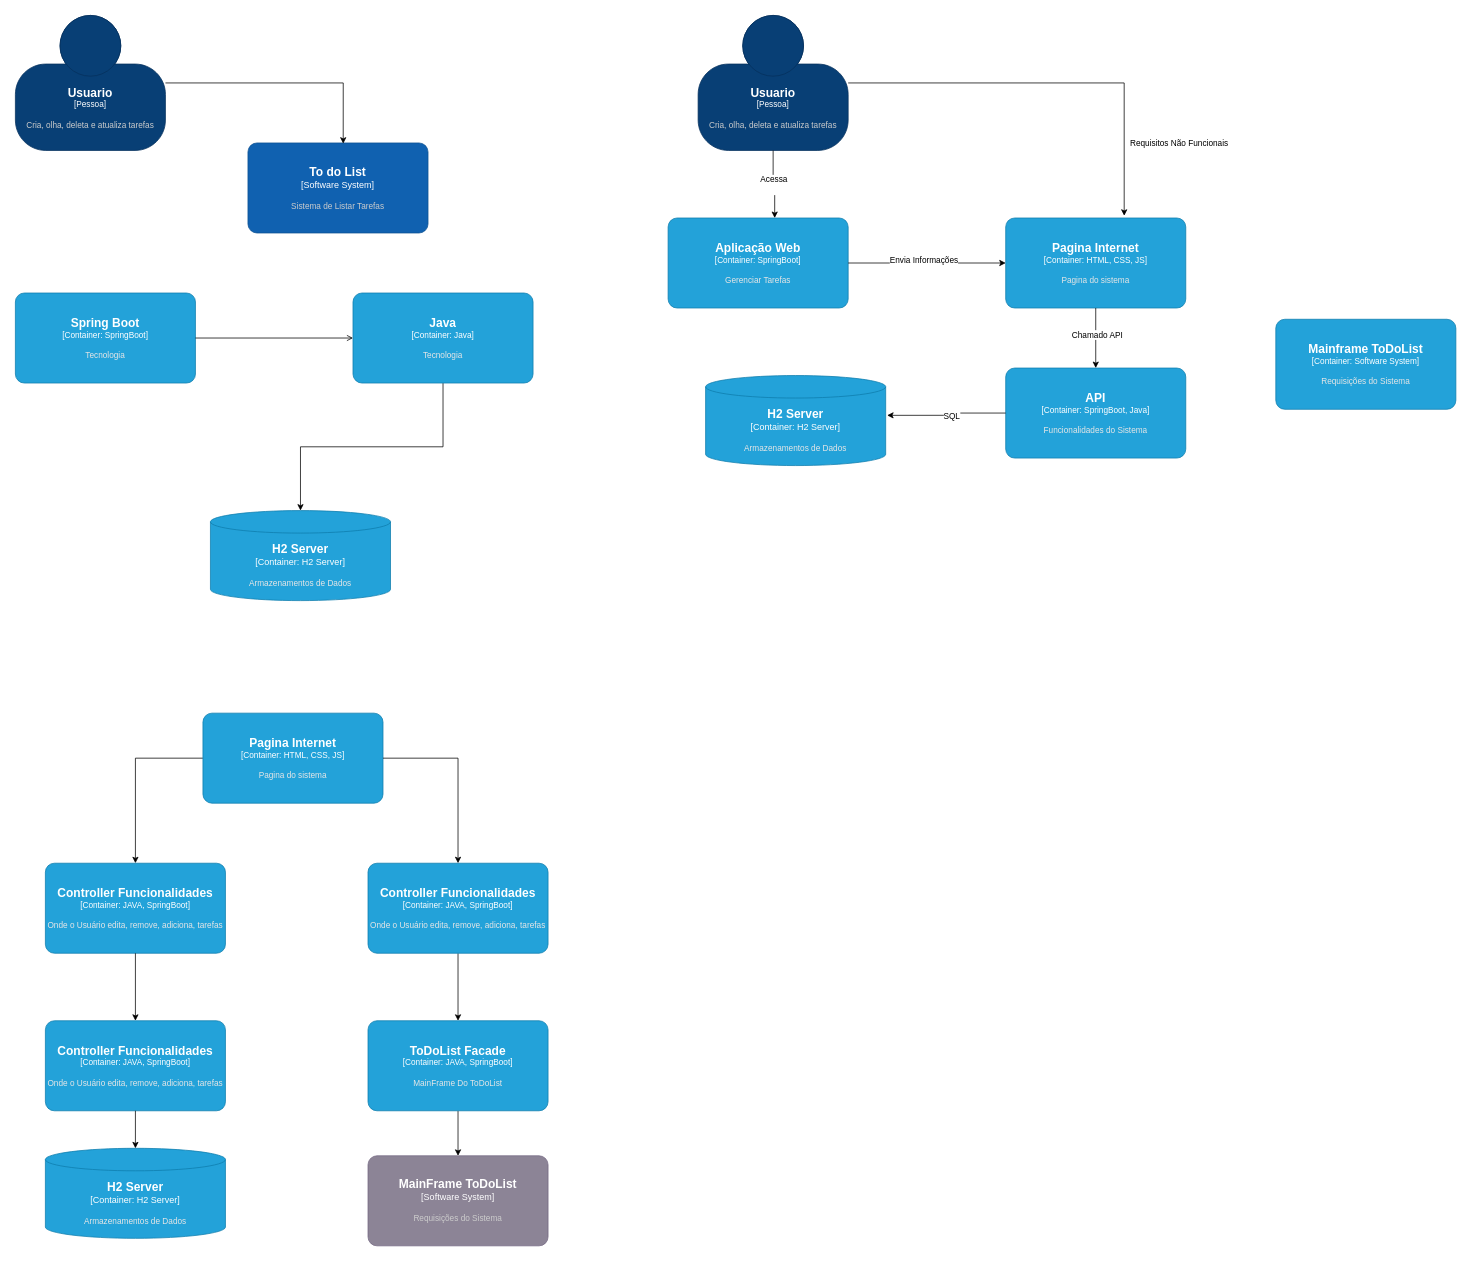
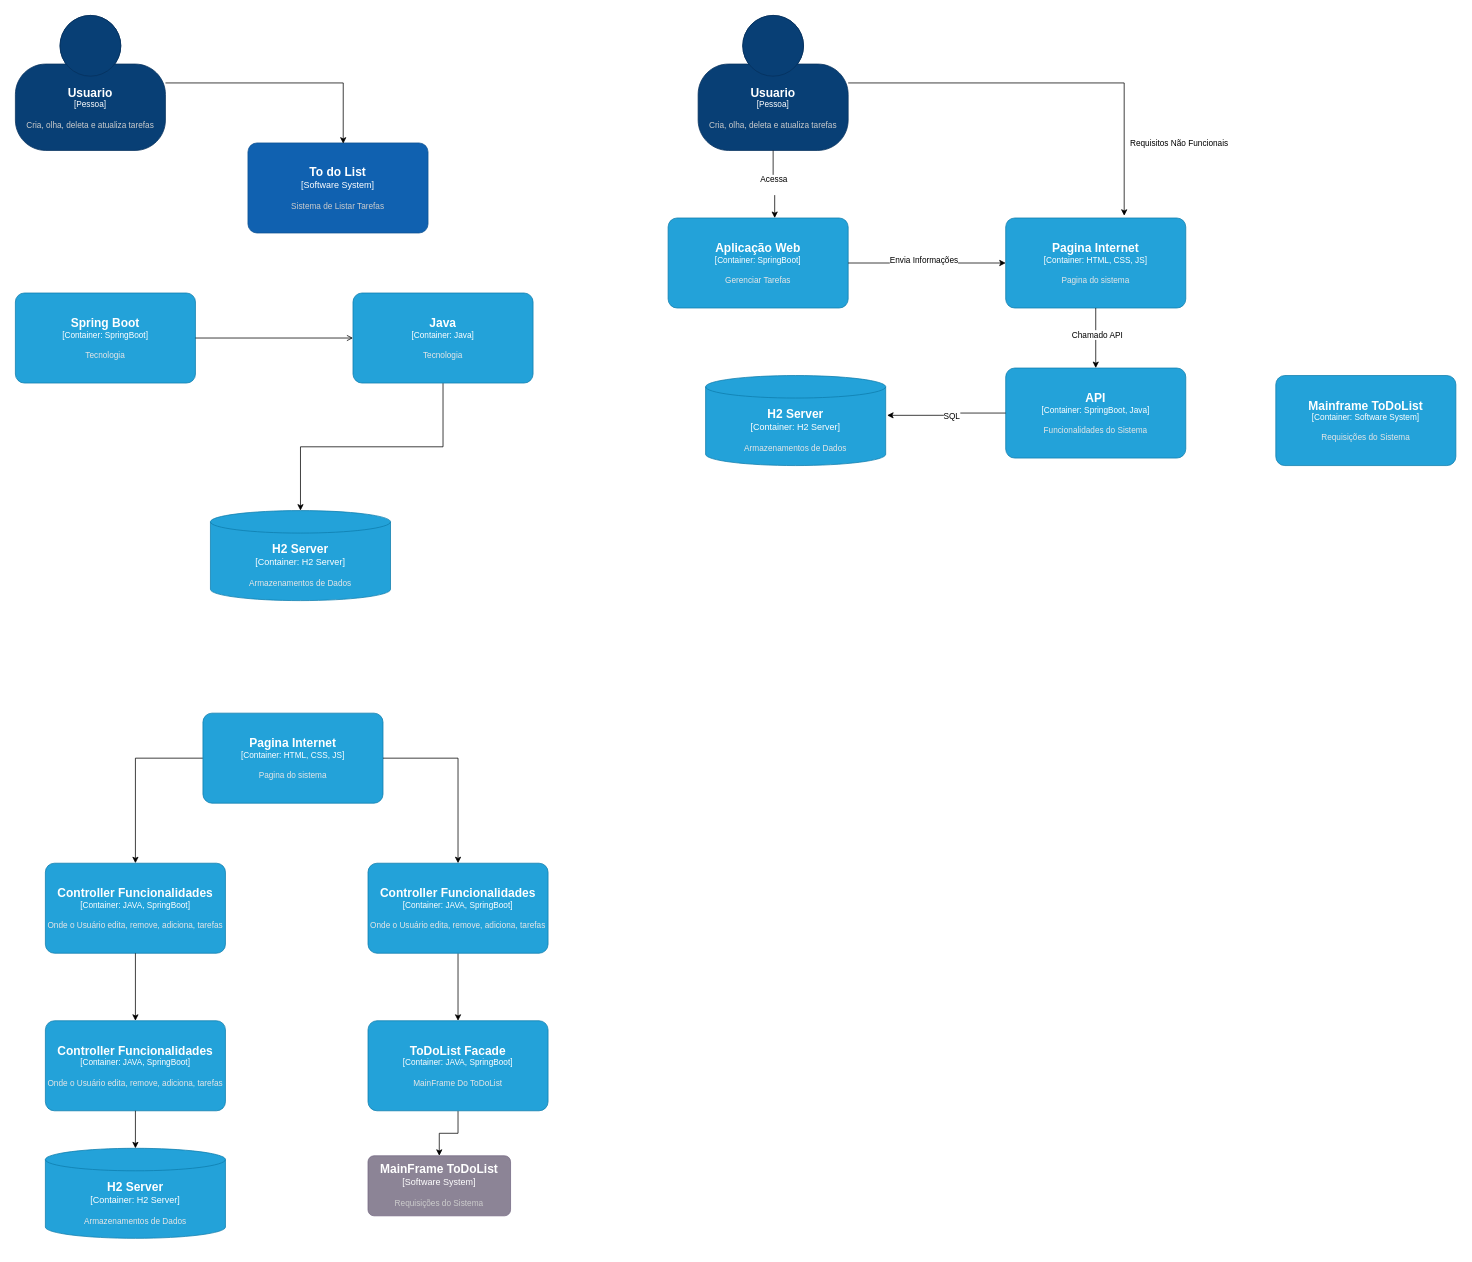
(1365, 364) -> (1365, 420)
(458, 1200) -> (439, 1185)
